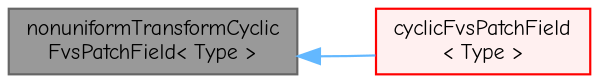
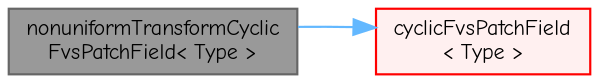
(348, 56) -> (326, 27)
